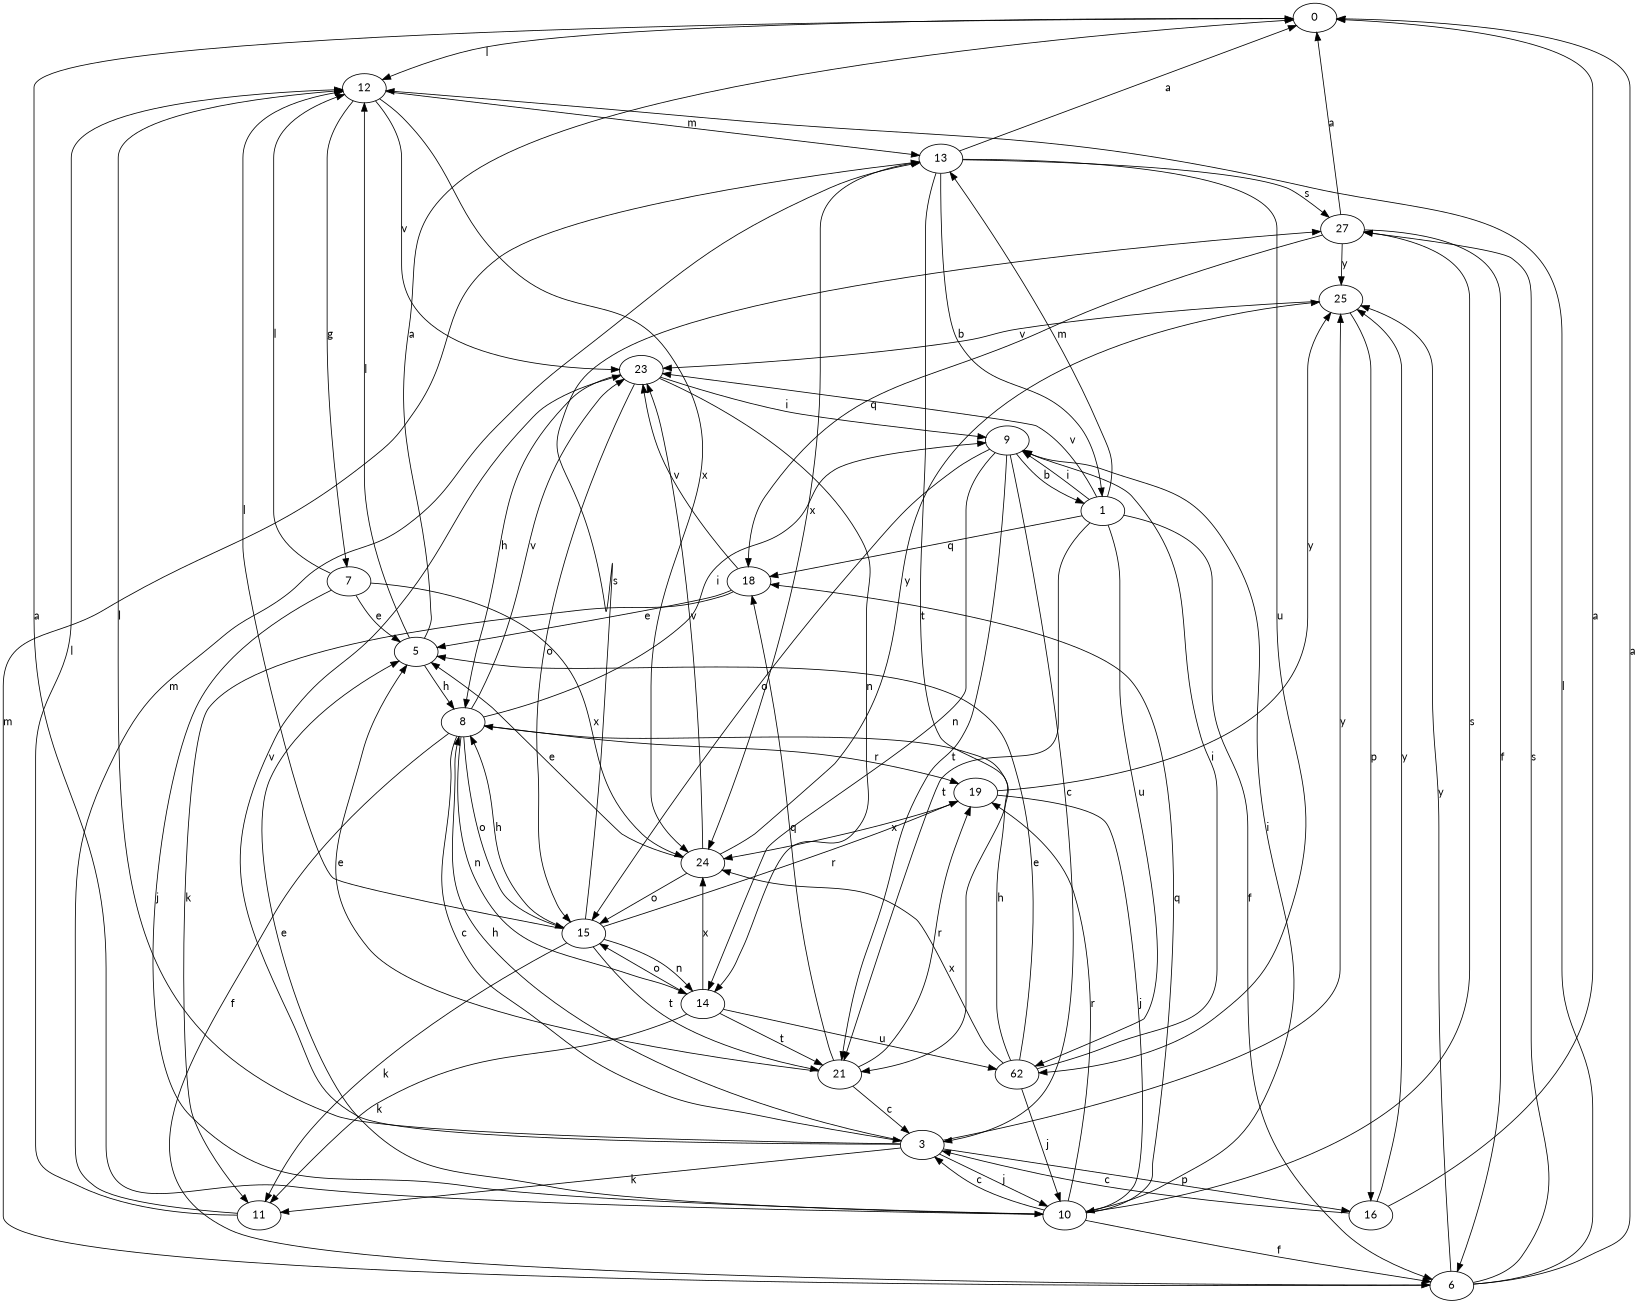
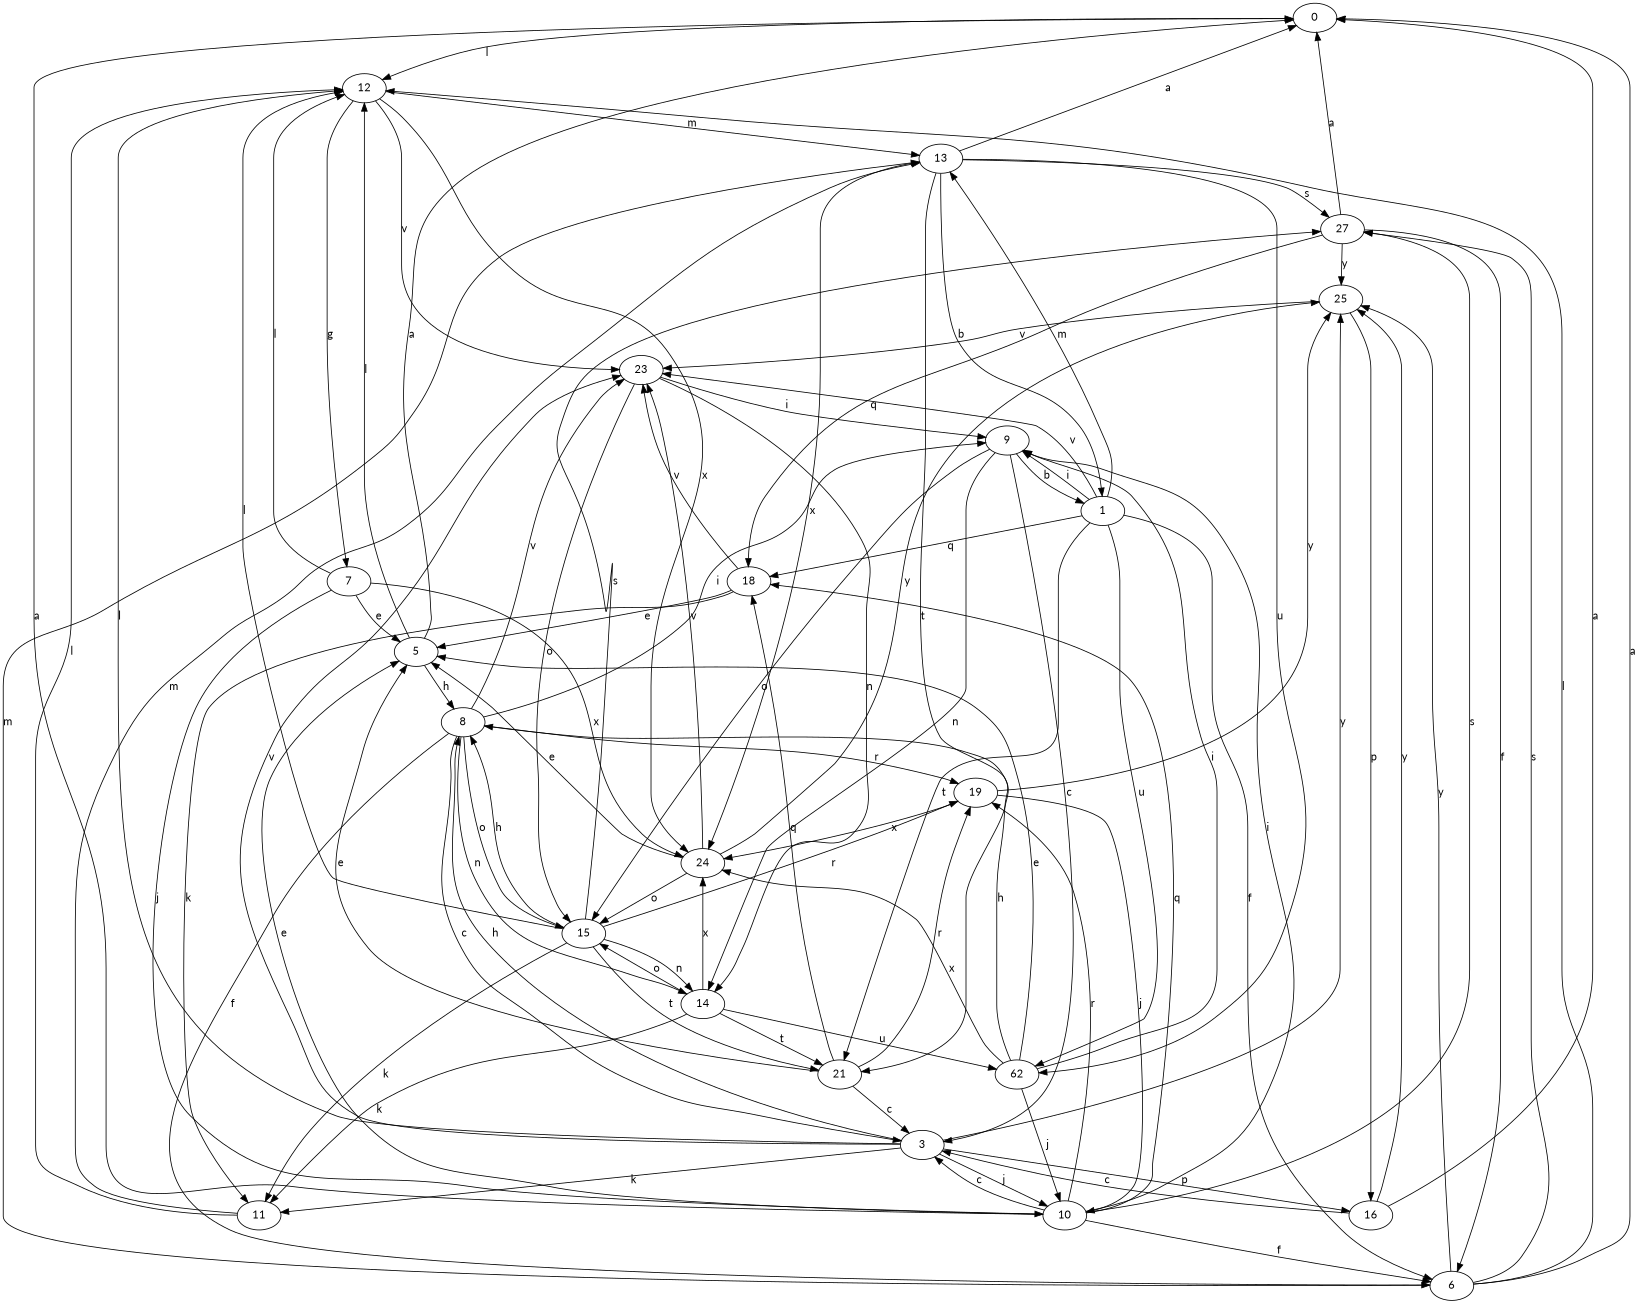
(506, 514) -> none
(944, 758) -> none
